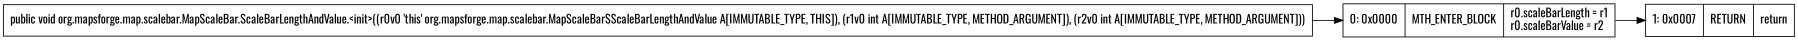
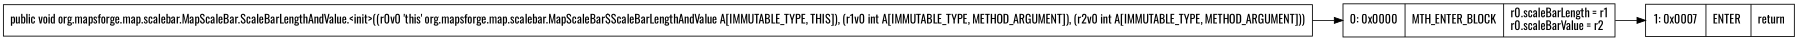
(1728, 20) -> (1727, 20)
